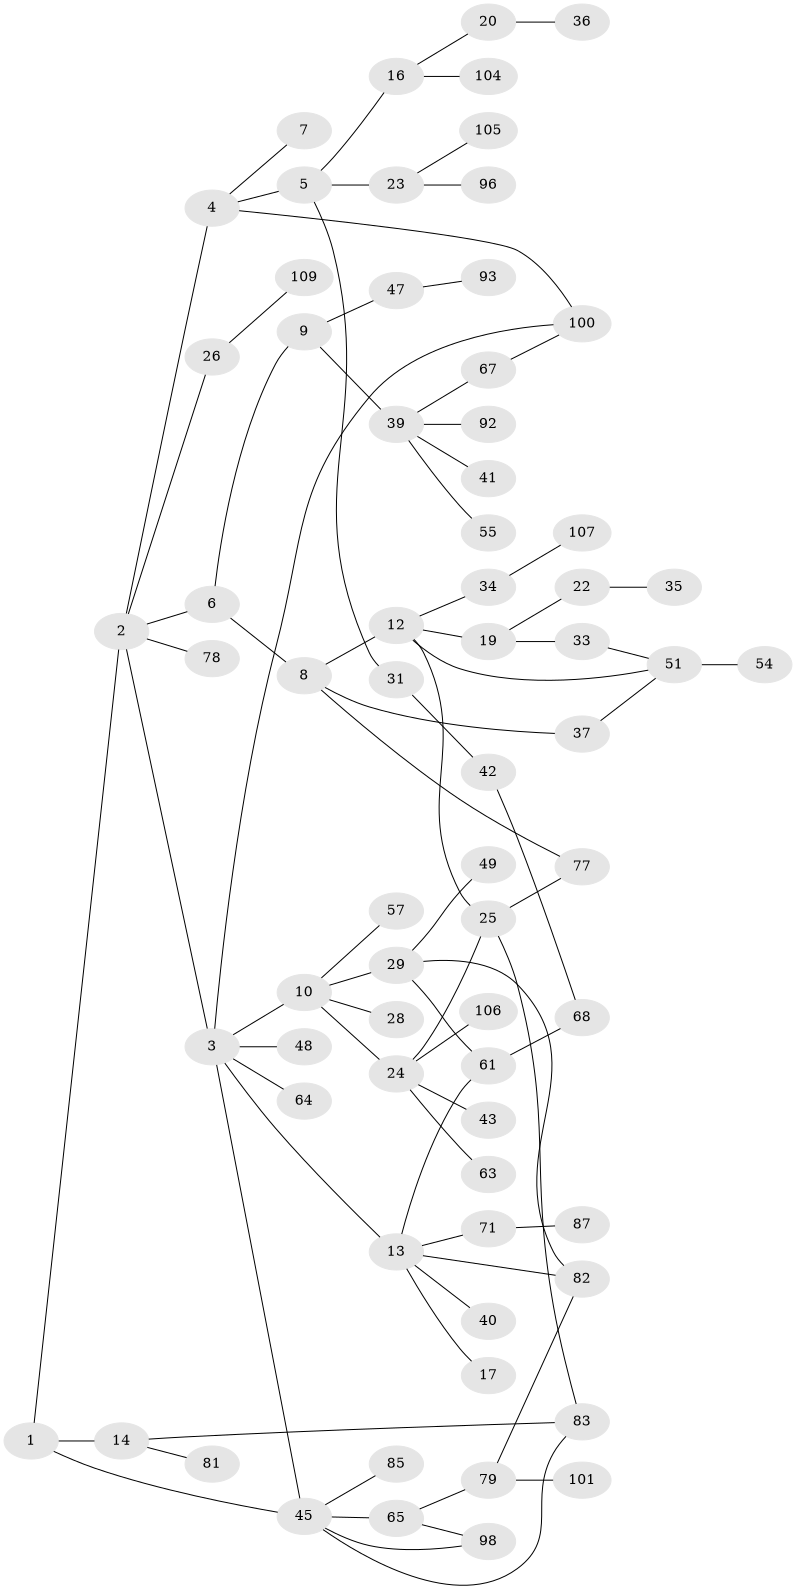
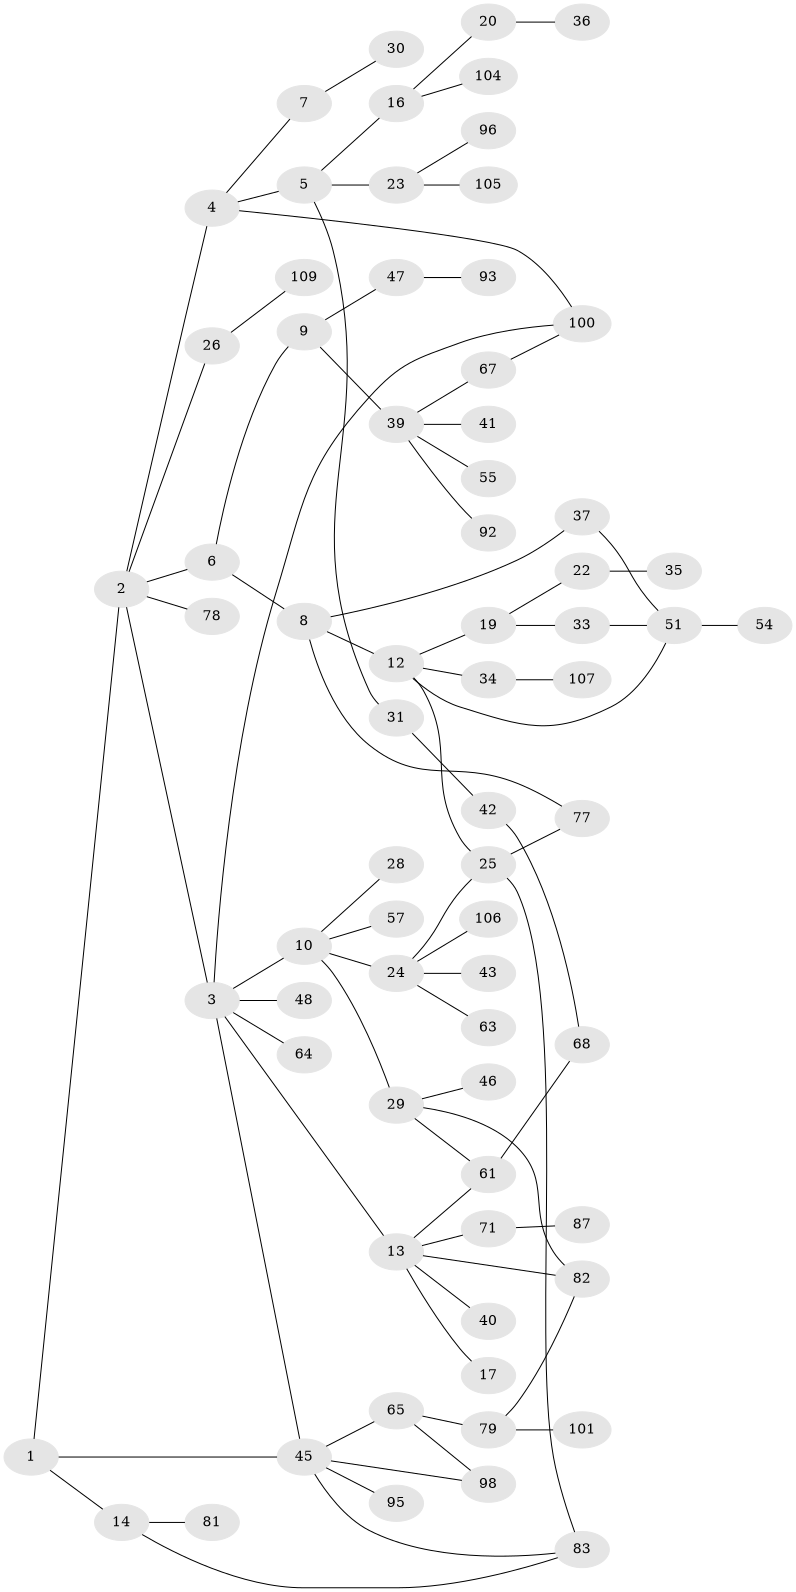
none -> (396, 49)
(488, 865) -> (488, 1082)
(396, 1464) -> (396, 1503)
